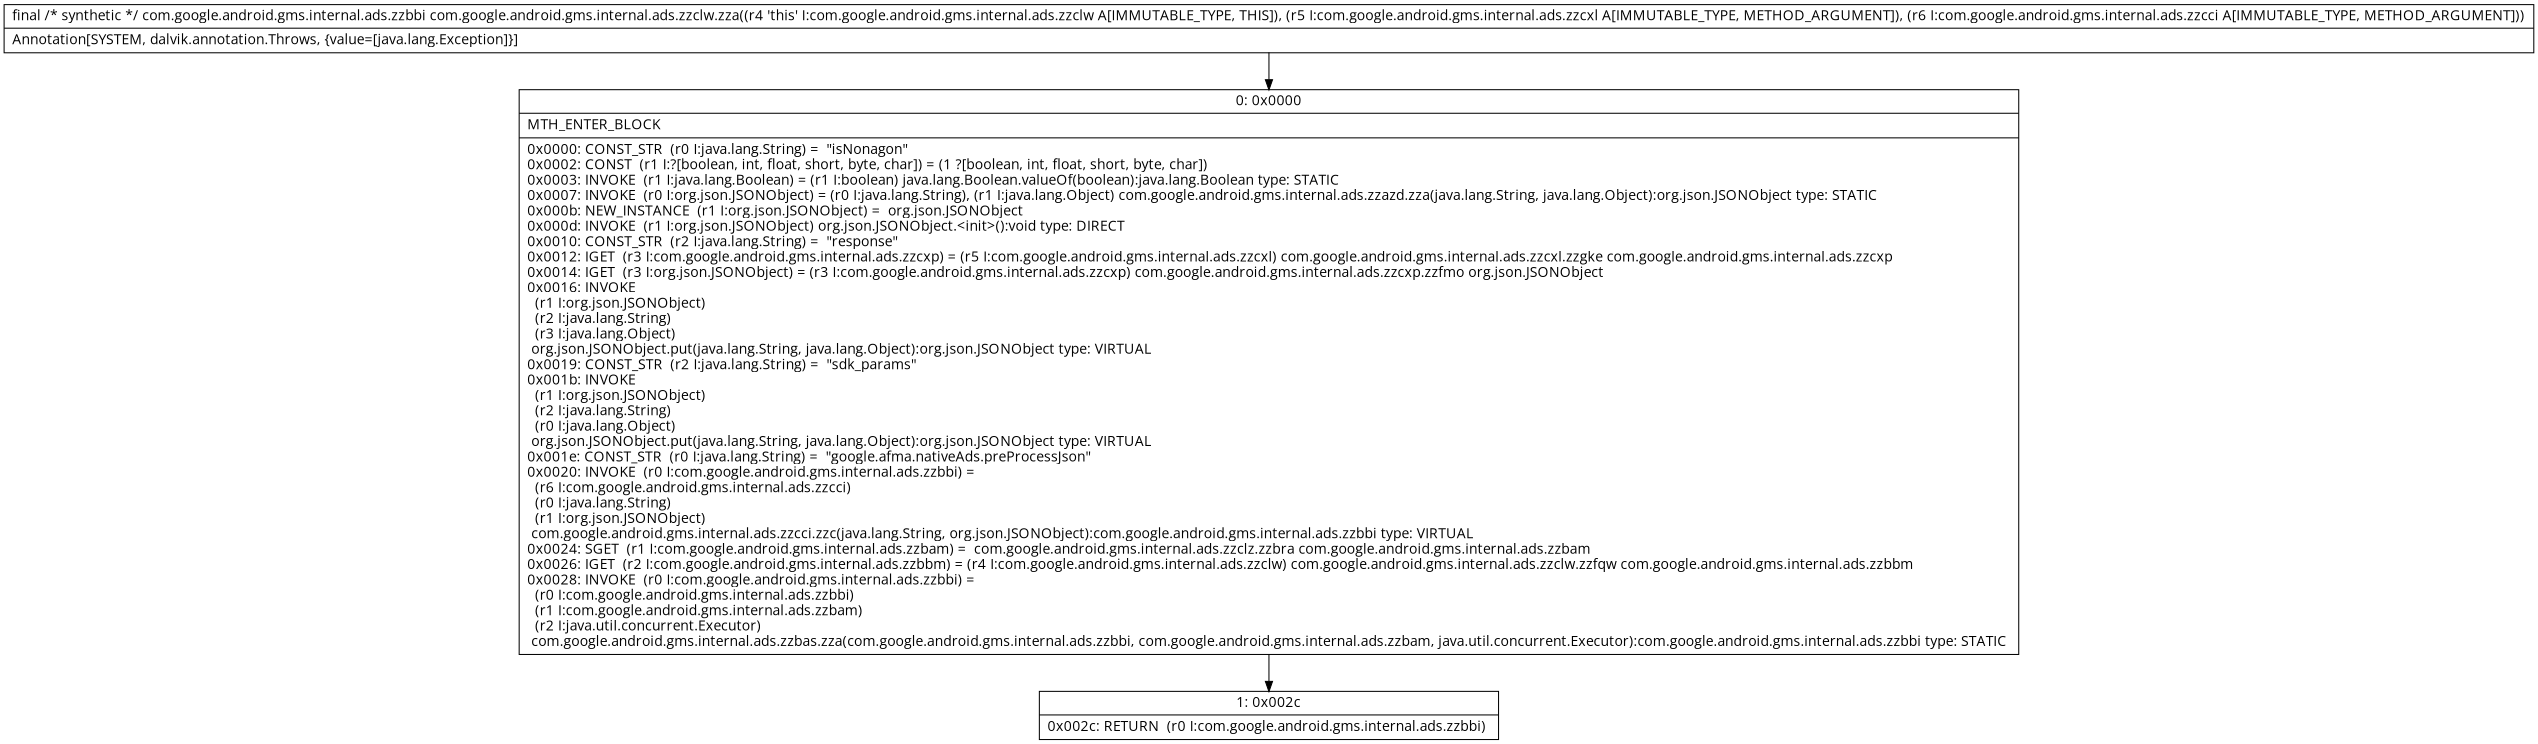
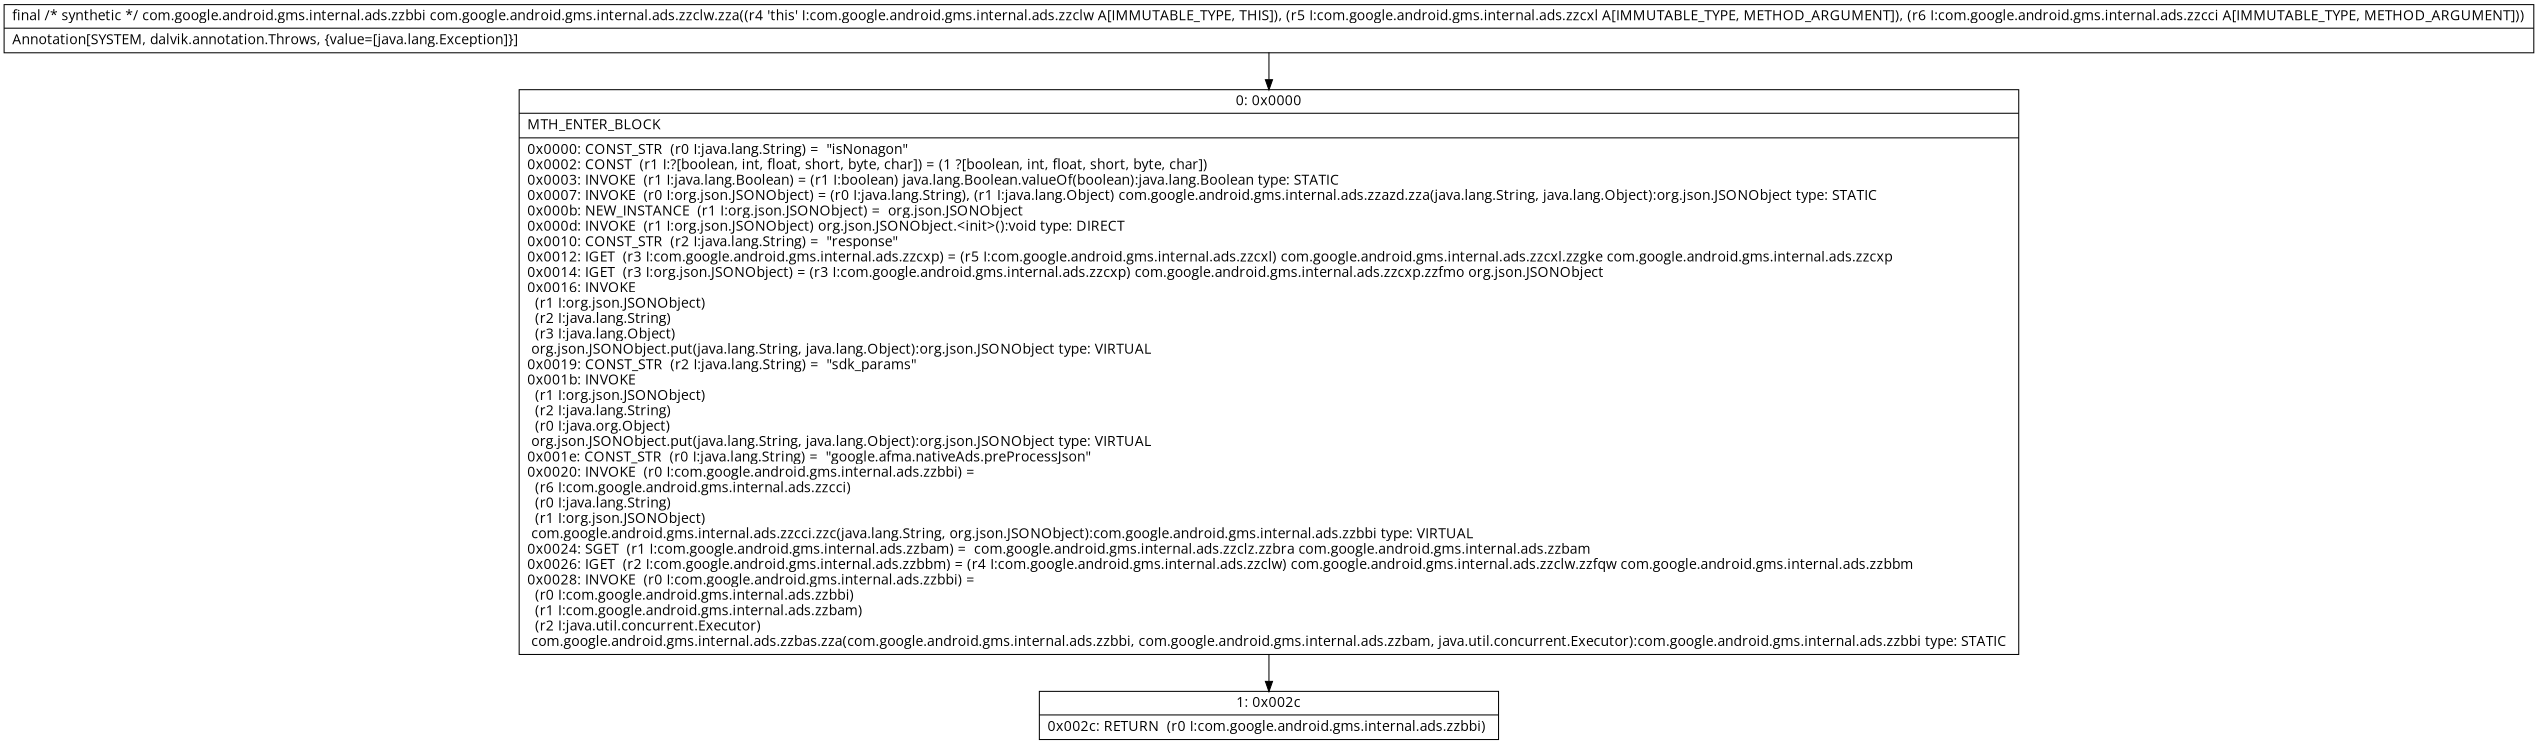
(602, 426) -> (599, 426)
